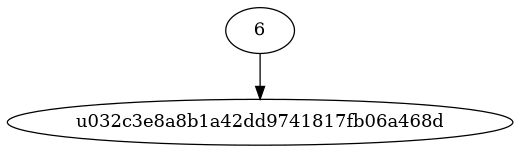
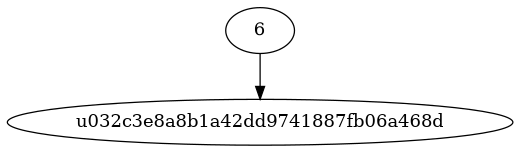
(260, 122) -> (260, 122)
